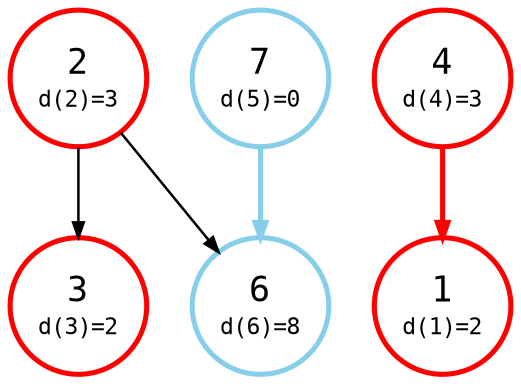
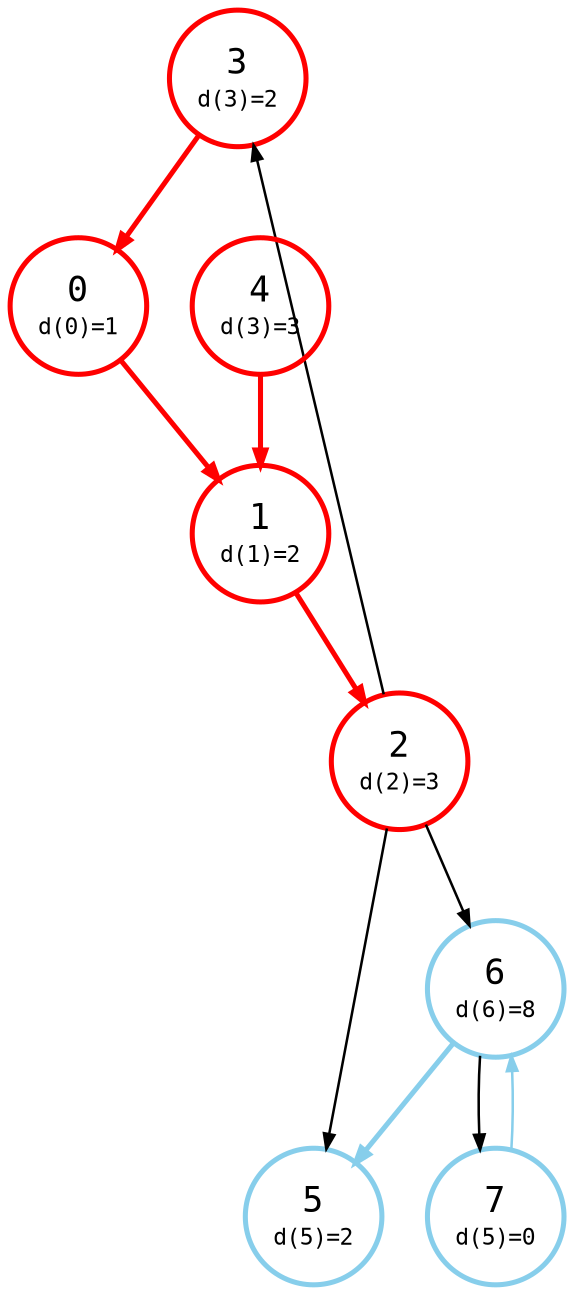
(443, 100) -> (261, 328)
(261, 185) -> (513, 1111)
none -> (78, 306)
none -> (326, 641)
none -> (479, 1095)
none -> (314, 1217)
